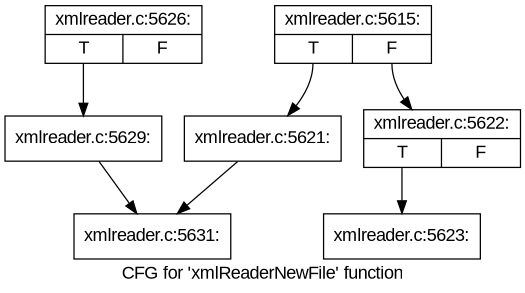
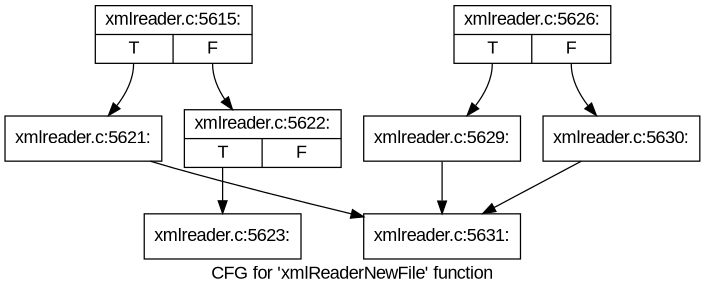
none -> (621, 139)
